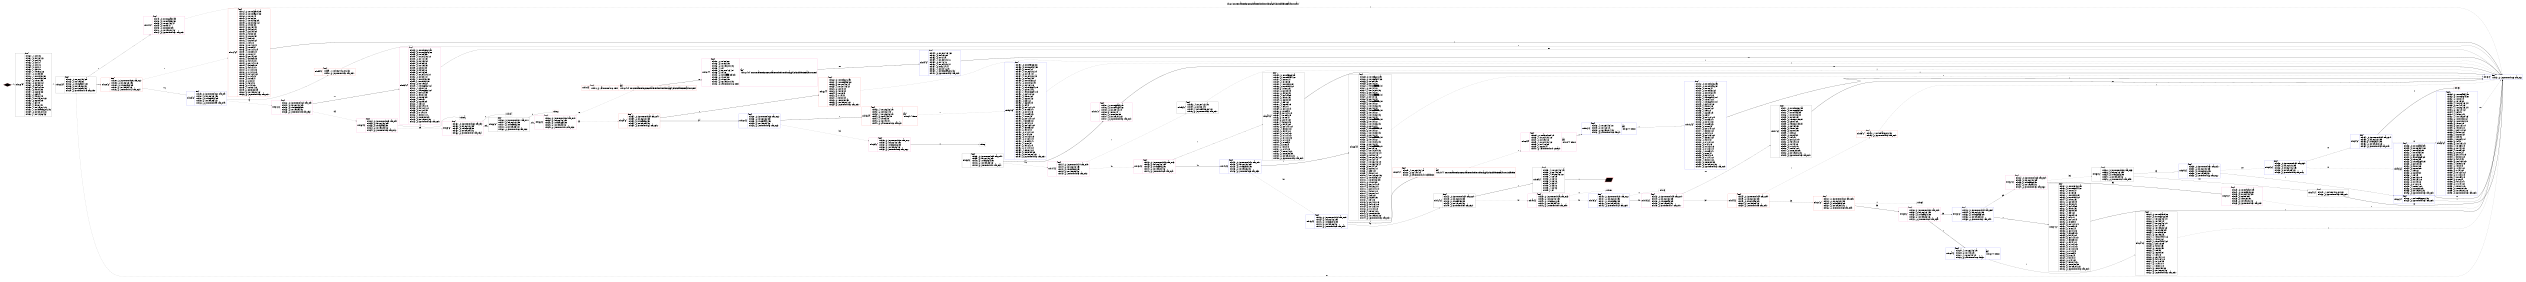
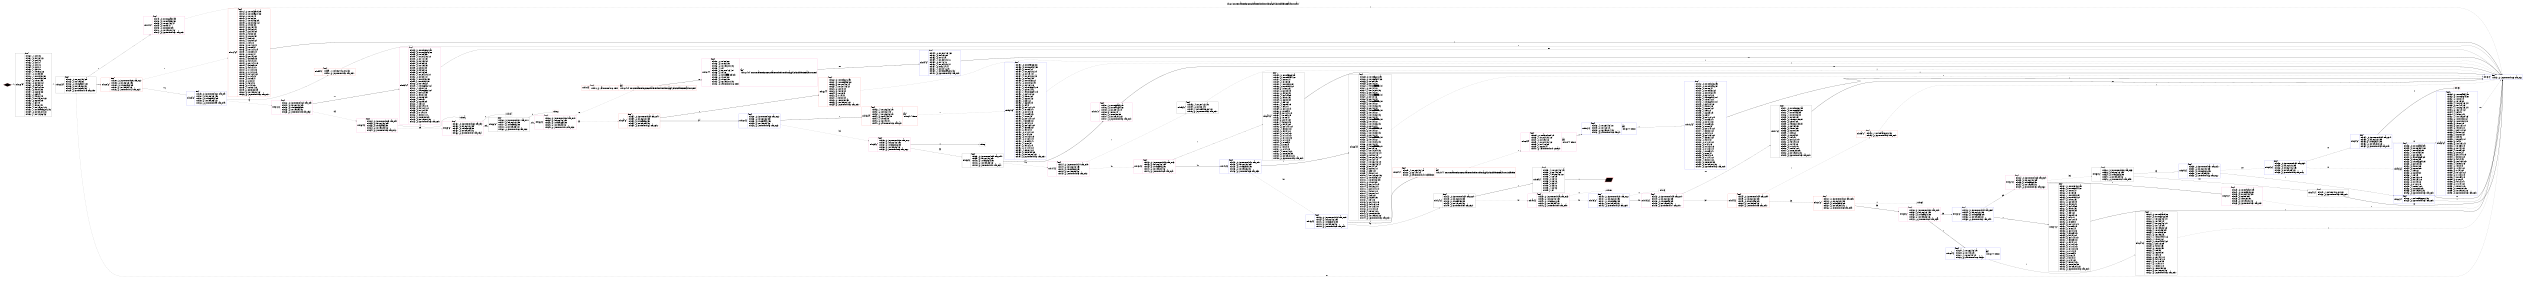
none -> (936, 153)
(2113, 183) -> (2113, 183)
